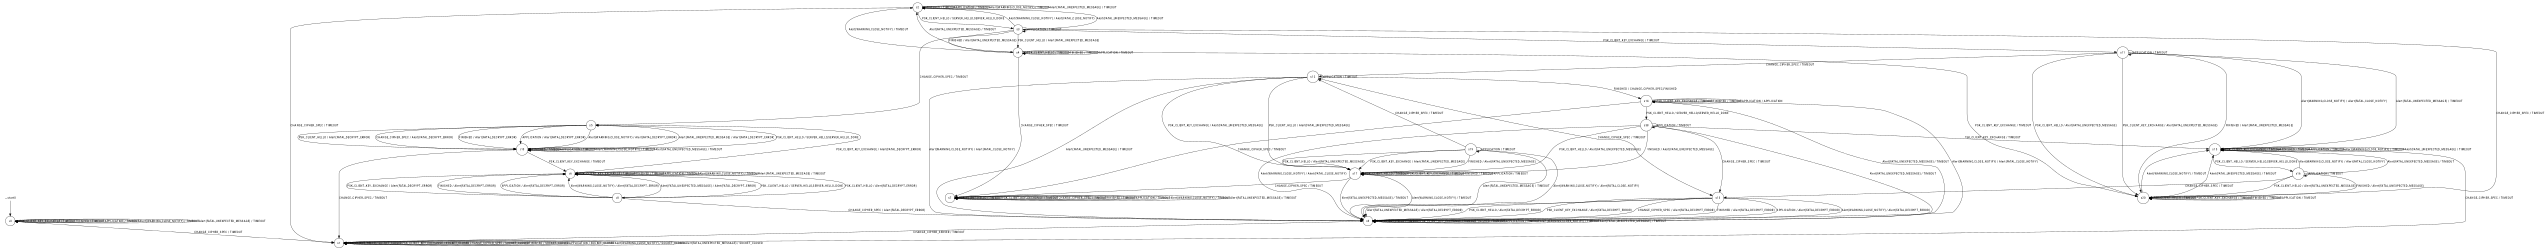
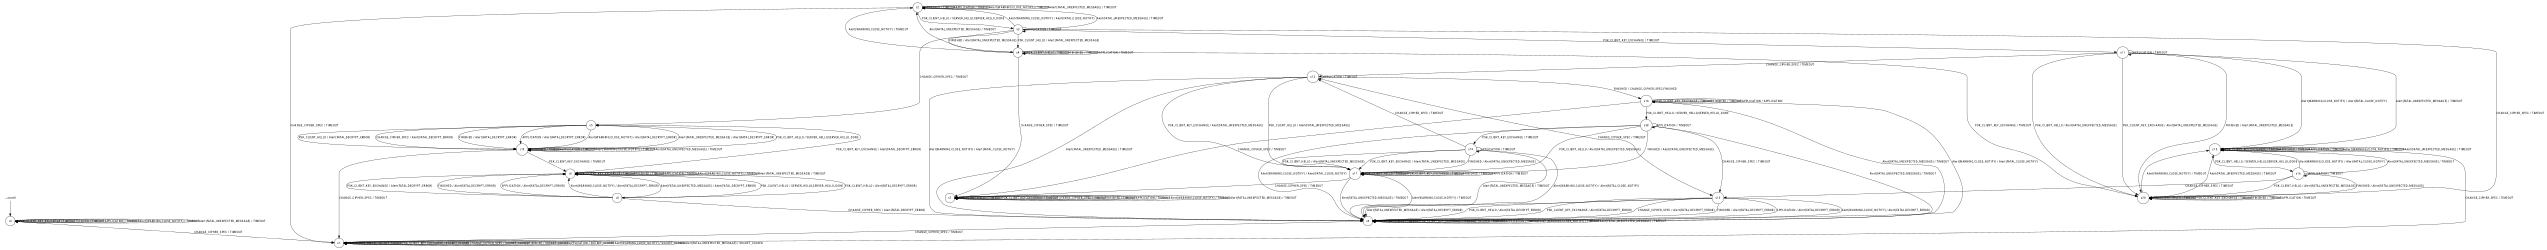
(1929, 137) -> (1556, 128)
(939, 232) -> (939, 232)
